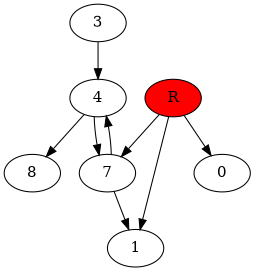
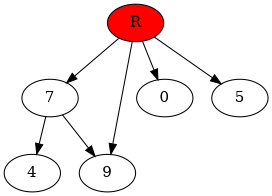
(98, 23) -> none
none -> (240, 98)
(95, 131) -> none
(32, 173) -> none
(136, 248) -> (107, 173)
